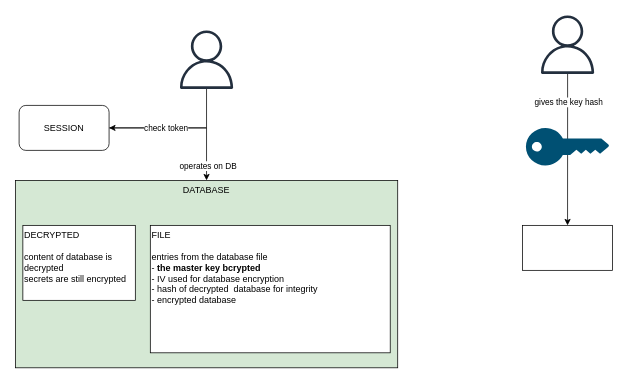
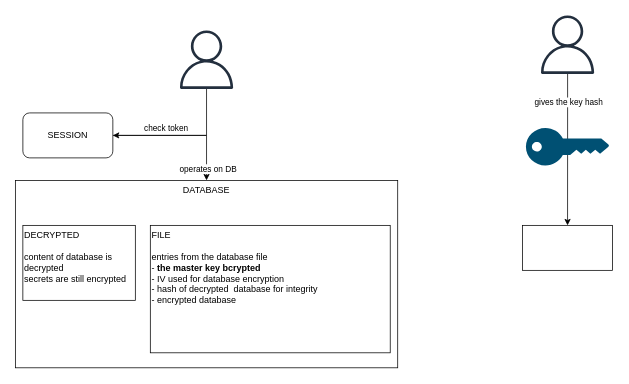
(64, 128) -> (68, 135)
(207, 191) -> (207, 191)
